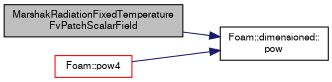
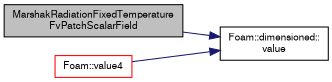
(274, 44) -> (274, 44)
(93, 66) -> (93, 66)
